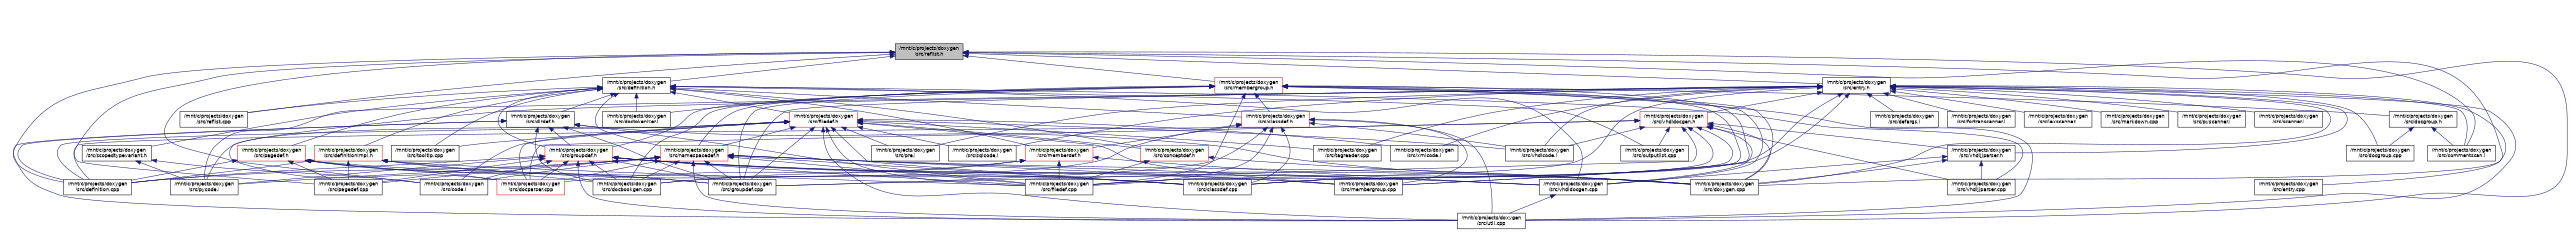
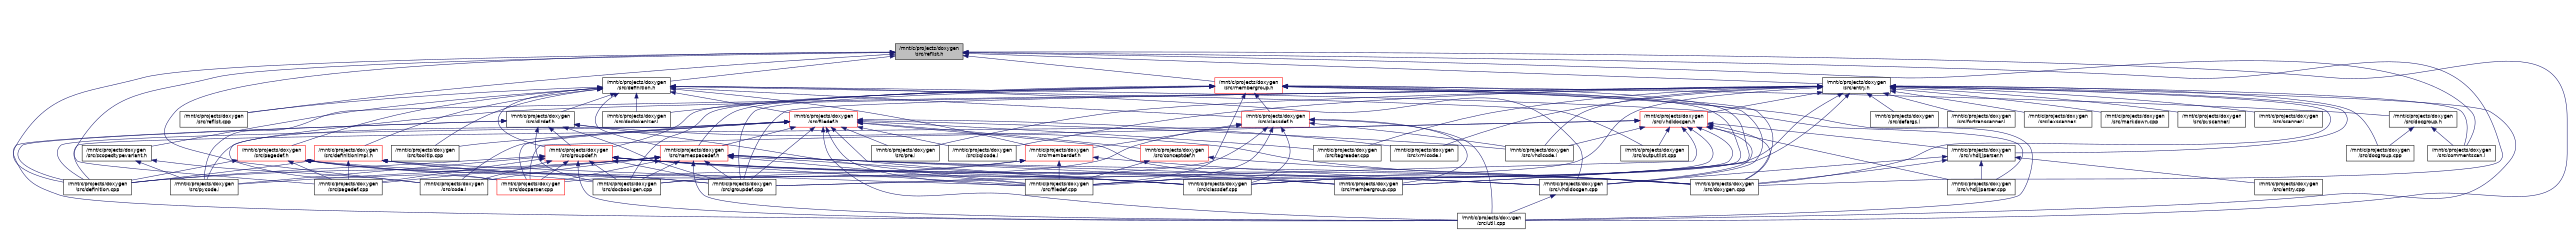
(909, 111) -> none
(2503, 137) -> (2137, 170)
